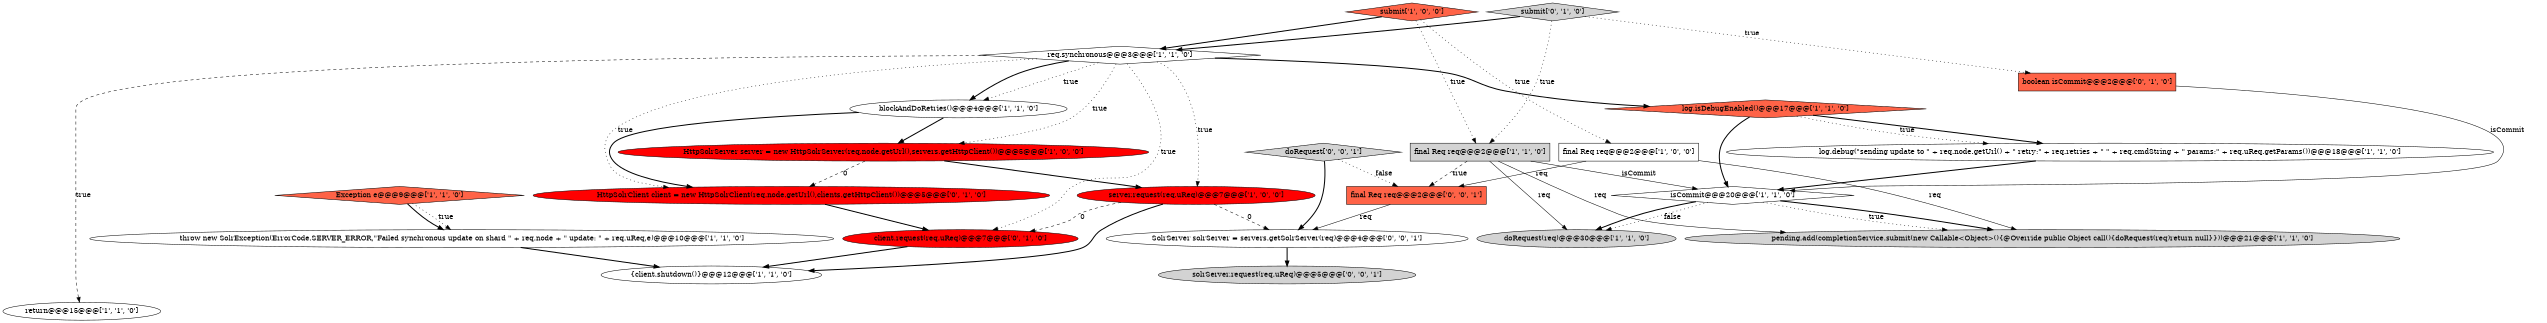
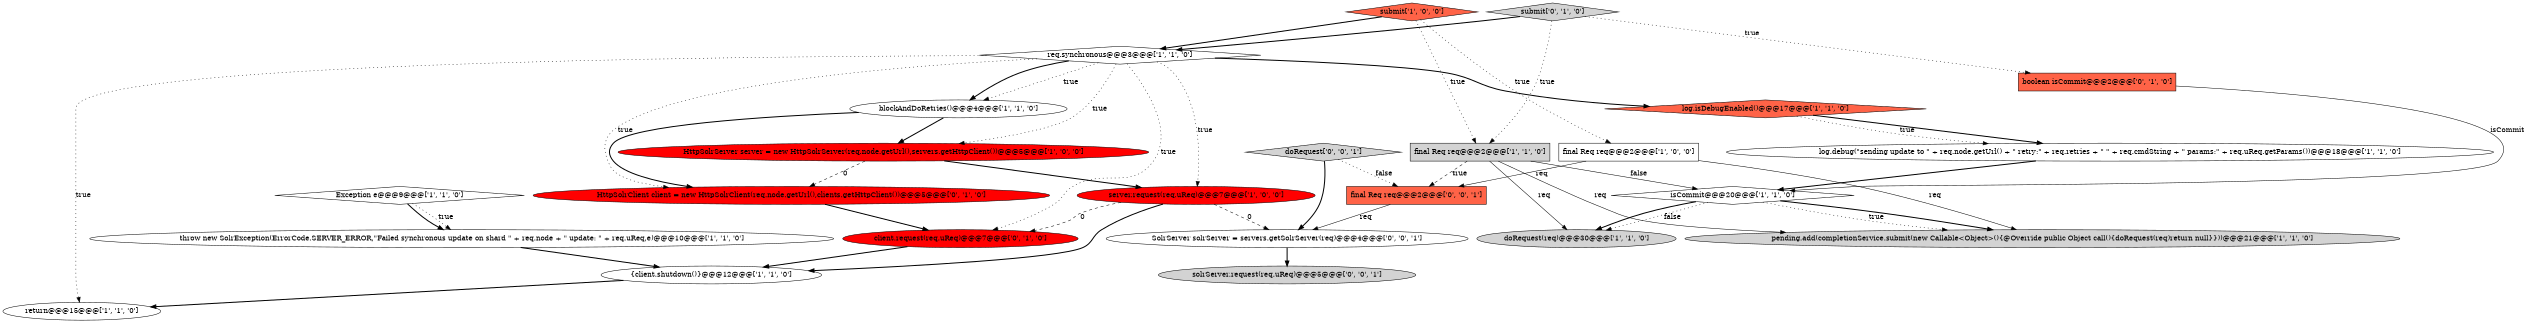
(434, 65) -> (434, 65)
(1722, 144) -> none
(1639, 174) -> (1639, 174)
(400, 195) -> (400, 195)
none -> (390, 293)
